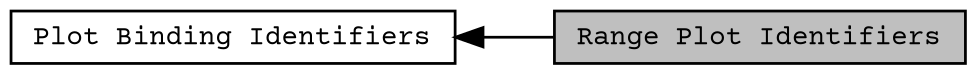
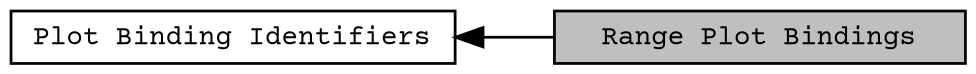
(760, 37) -> (760, 37)
